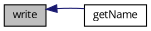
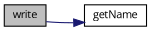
(71, 8) -> (60, 23)
